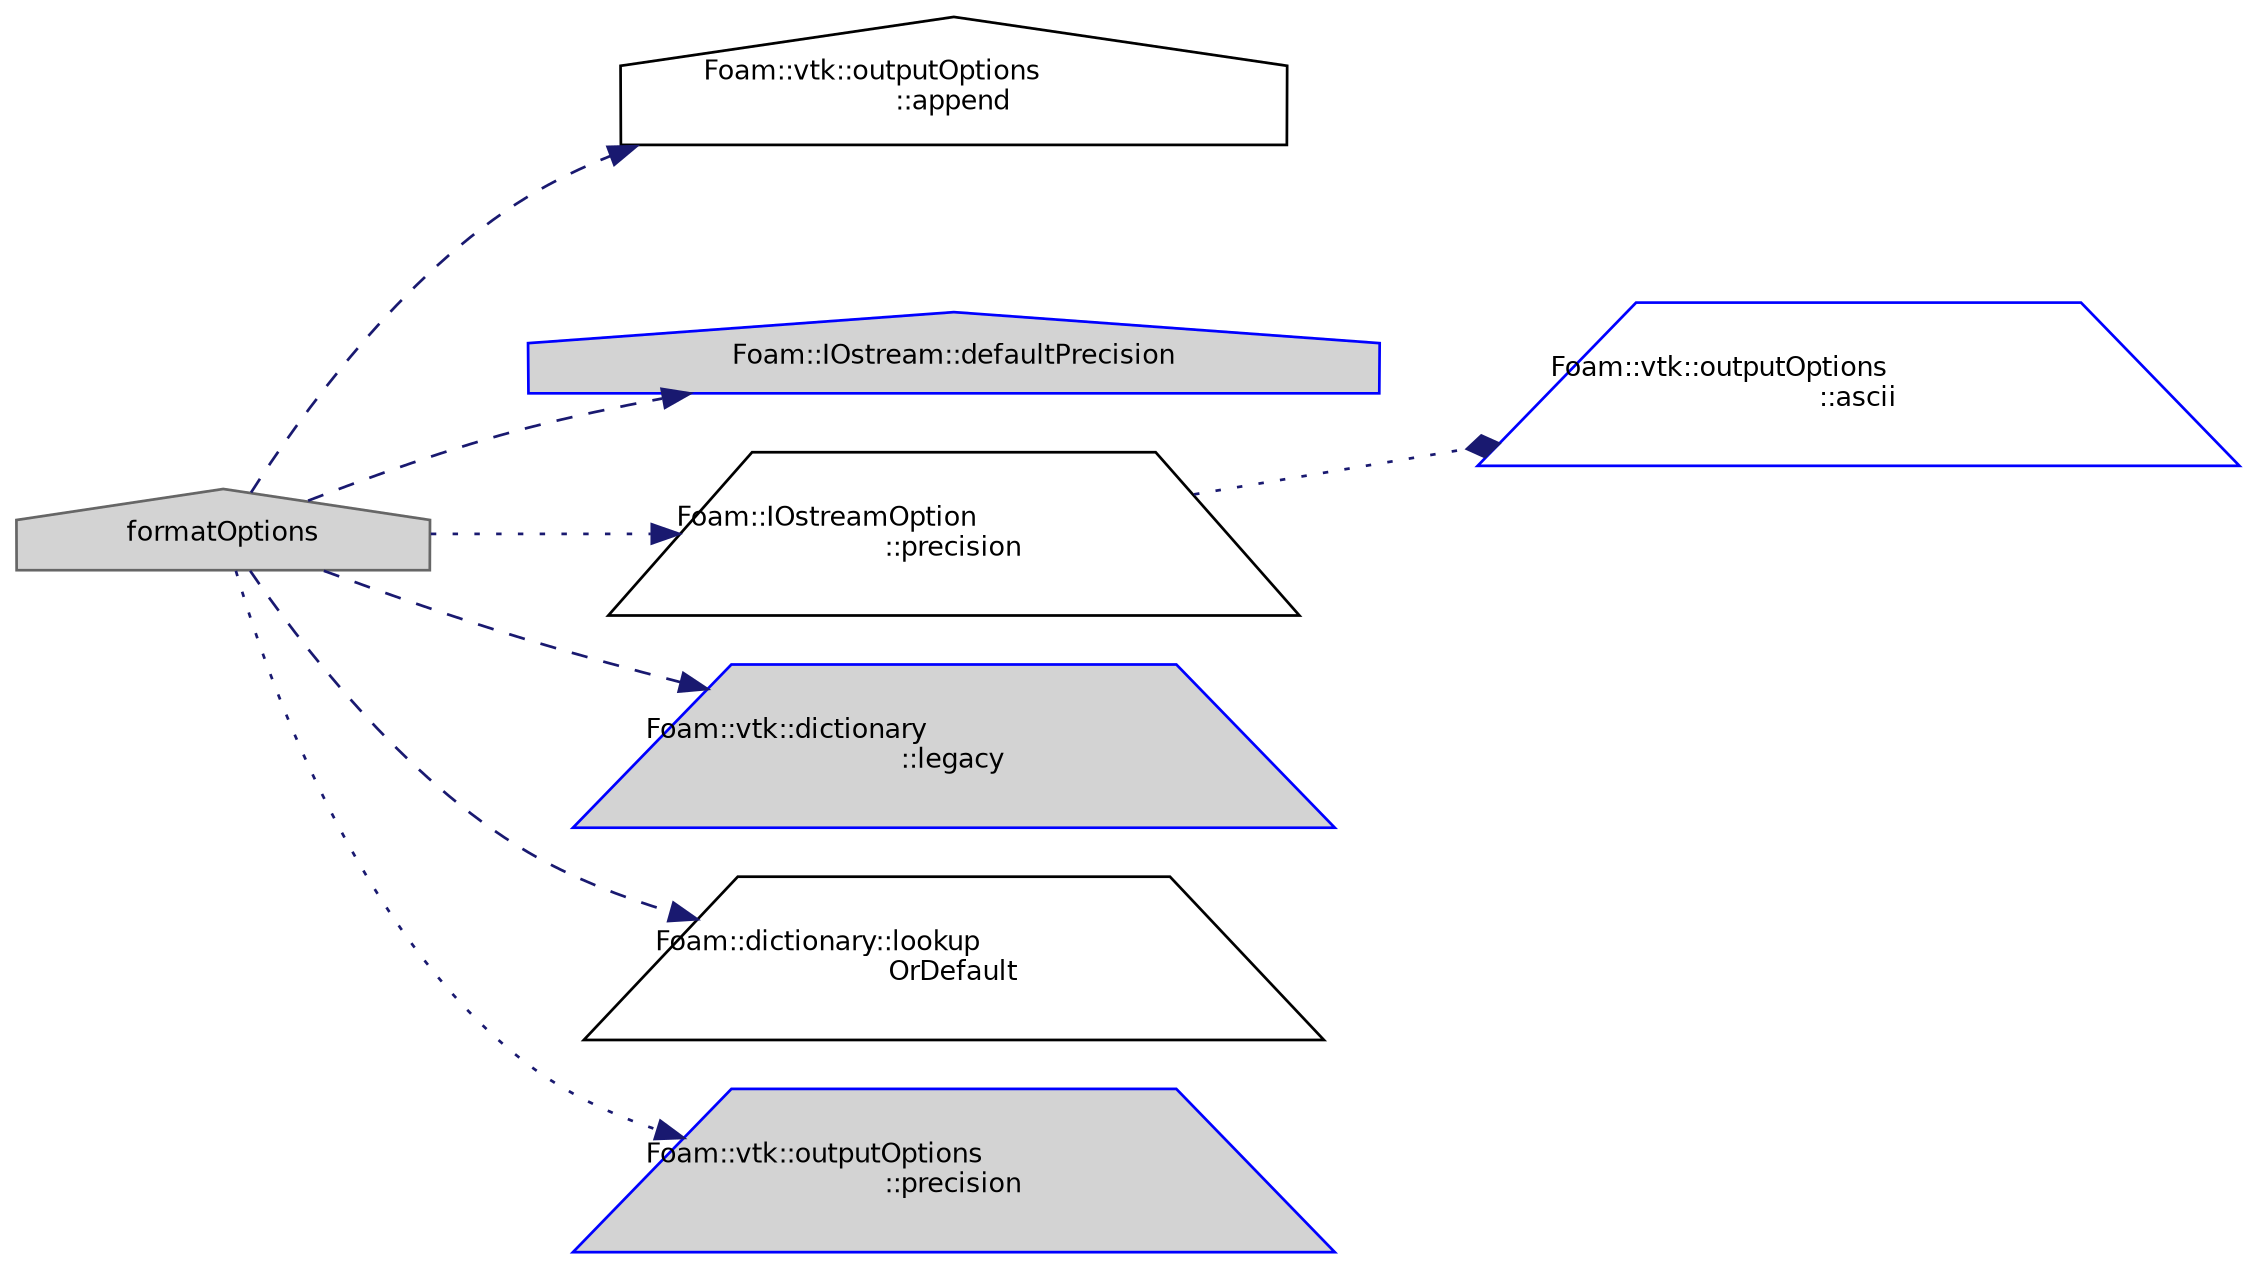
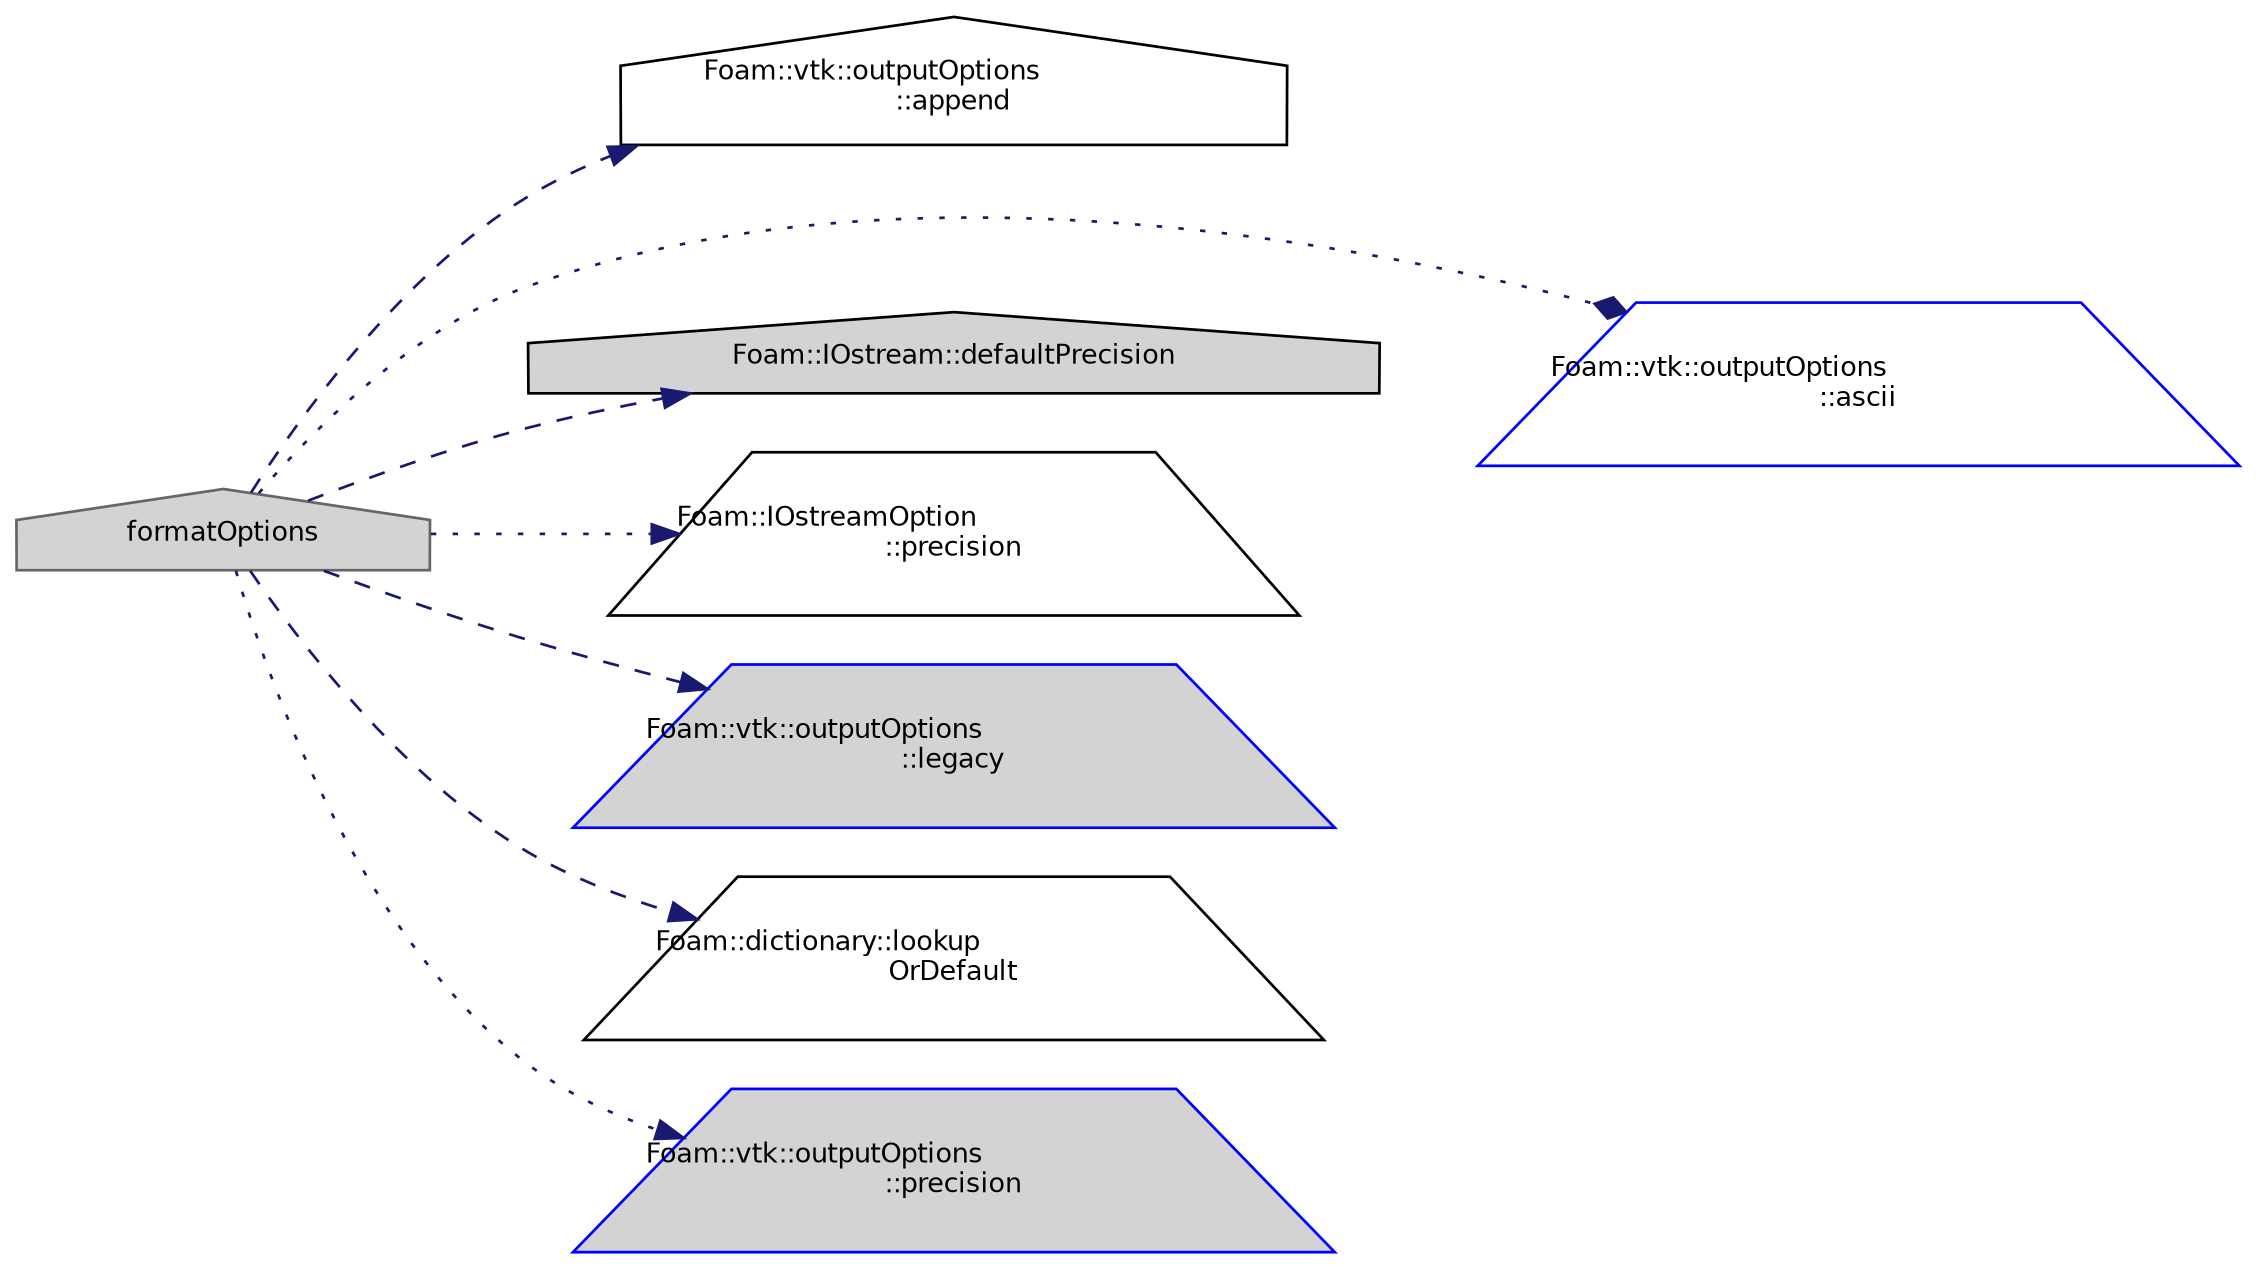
(954, 357) -> (954, 357)
(1330, 472) -> (890, 221)
(954, 746) -> (954, 746)
